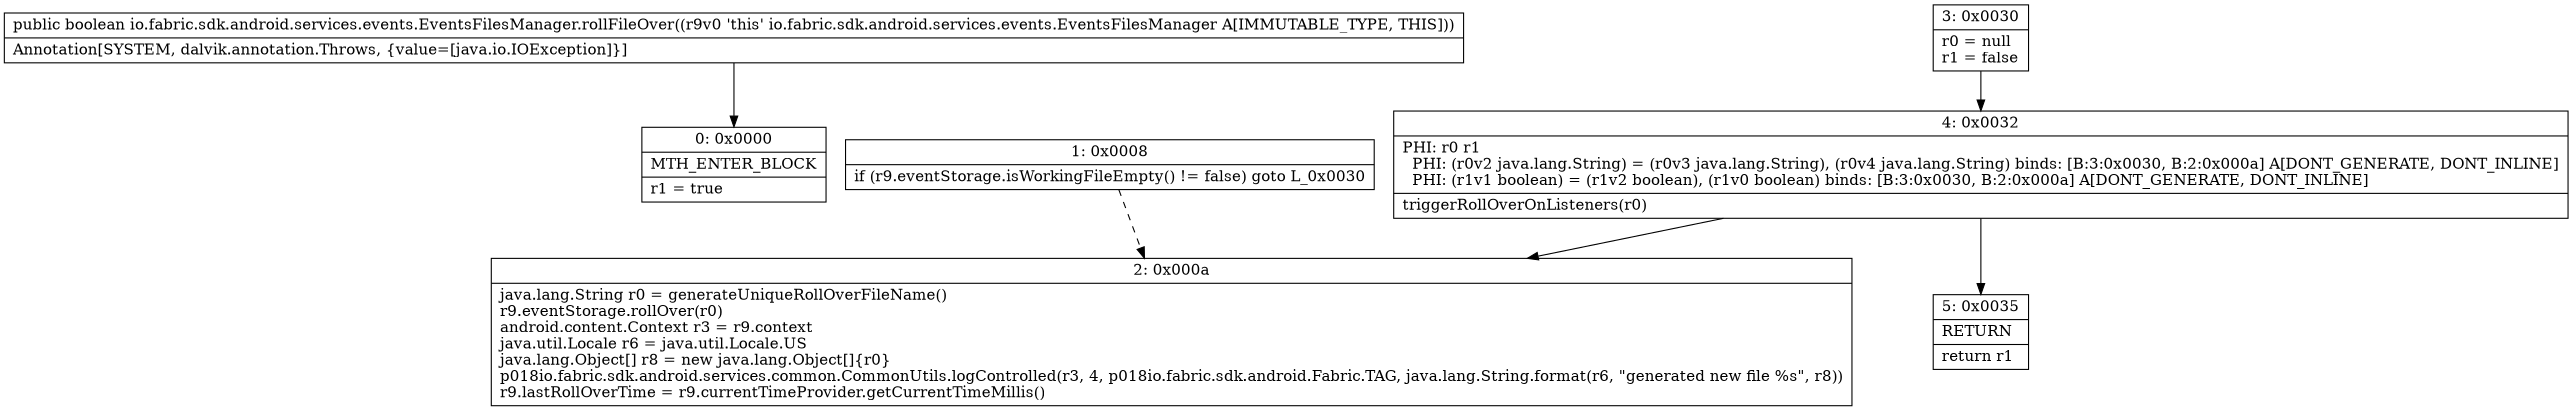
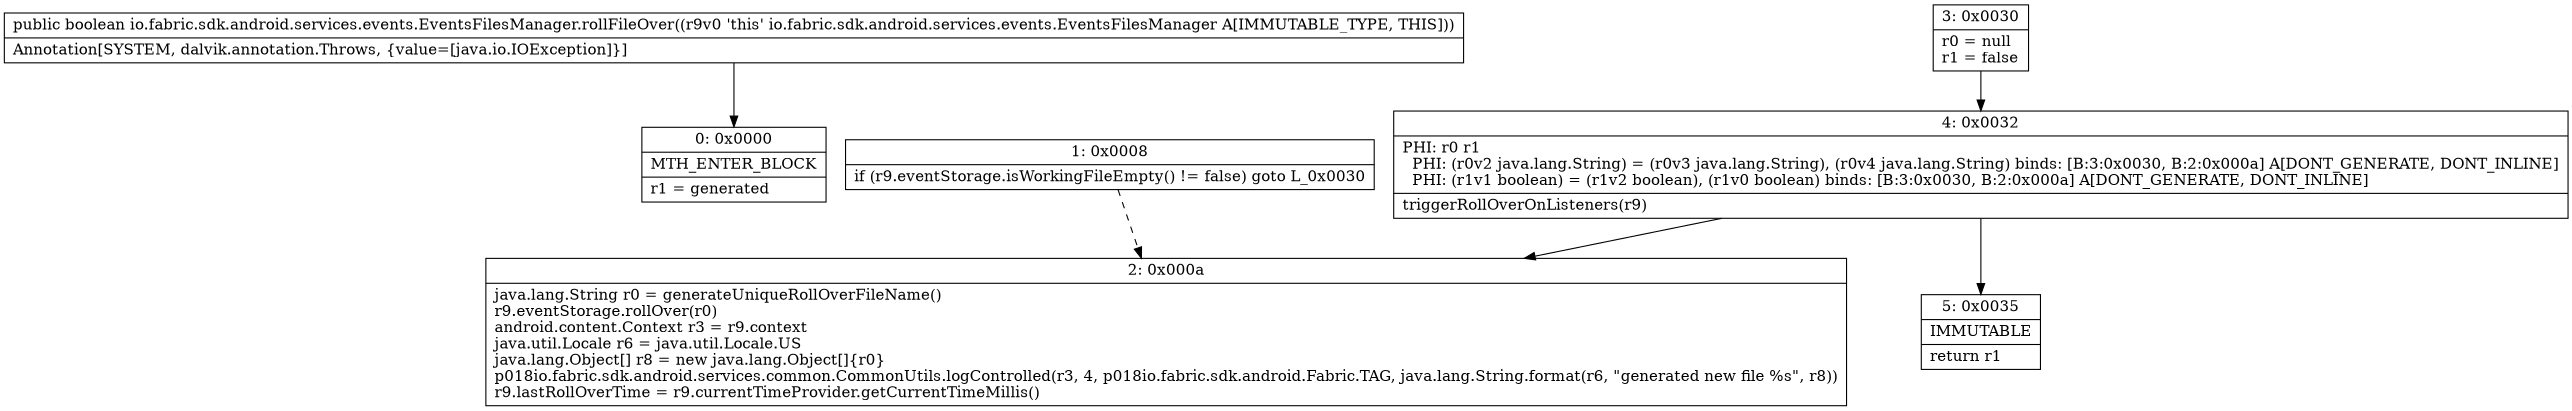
(687, 189) -> (710, 189)
(1525, 205) -> (1525, 205)
(1977, 332) -> (1981, 332)
